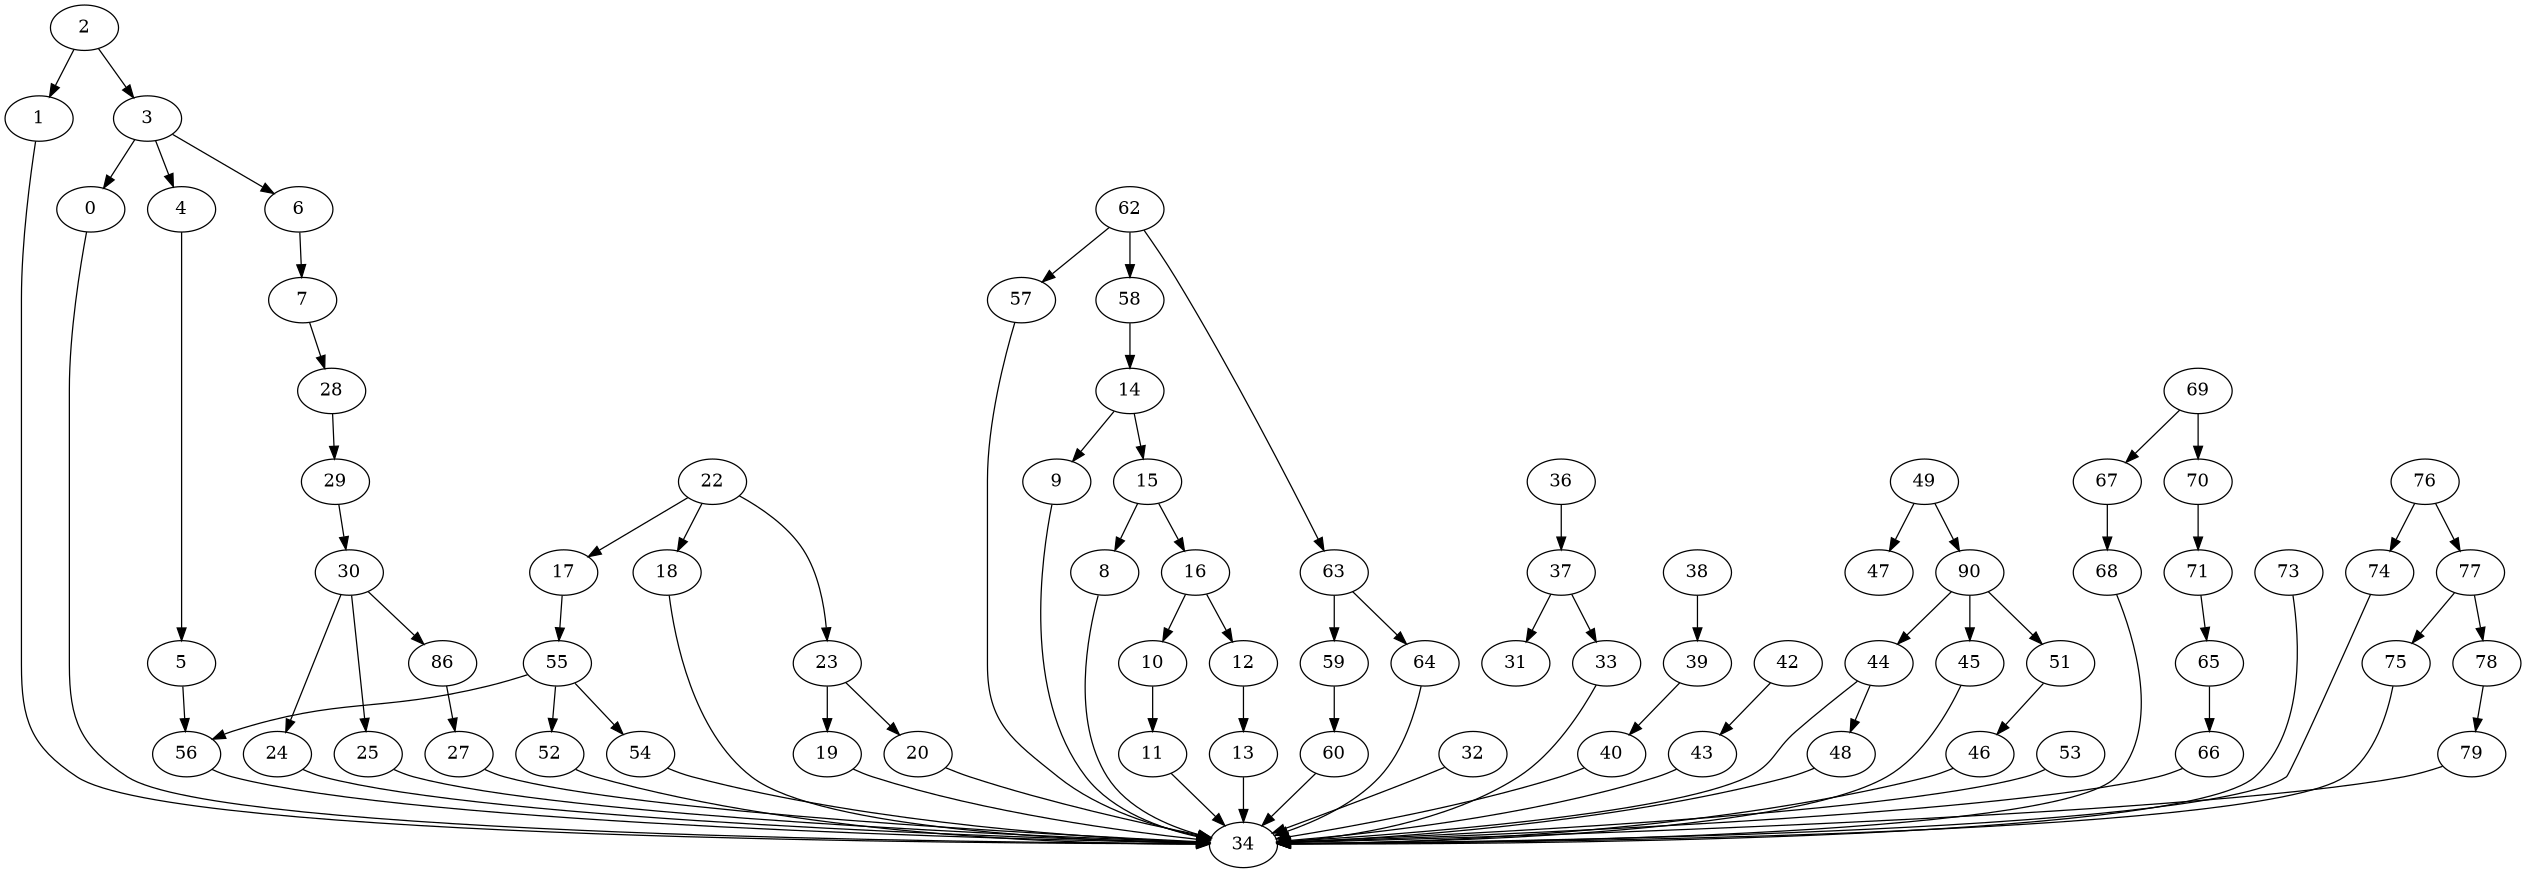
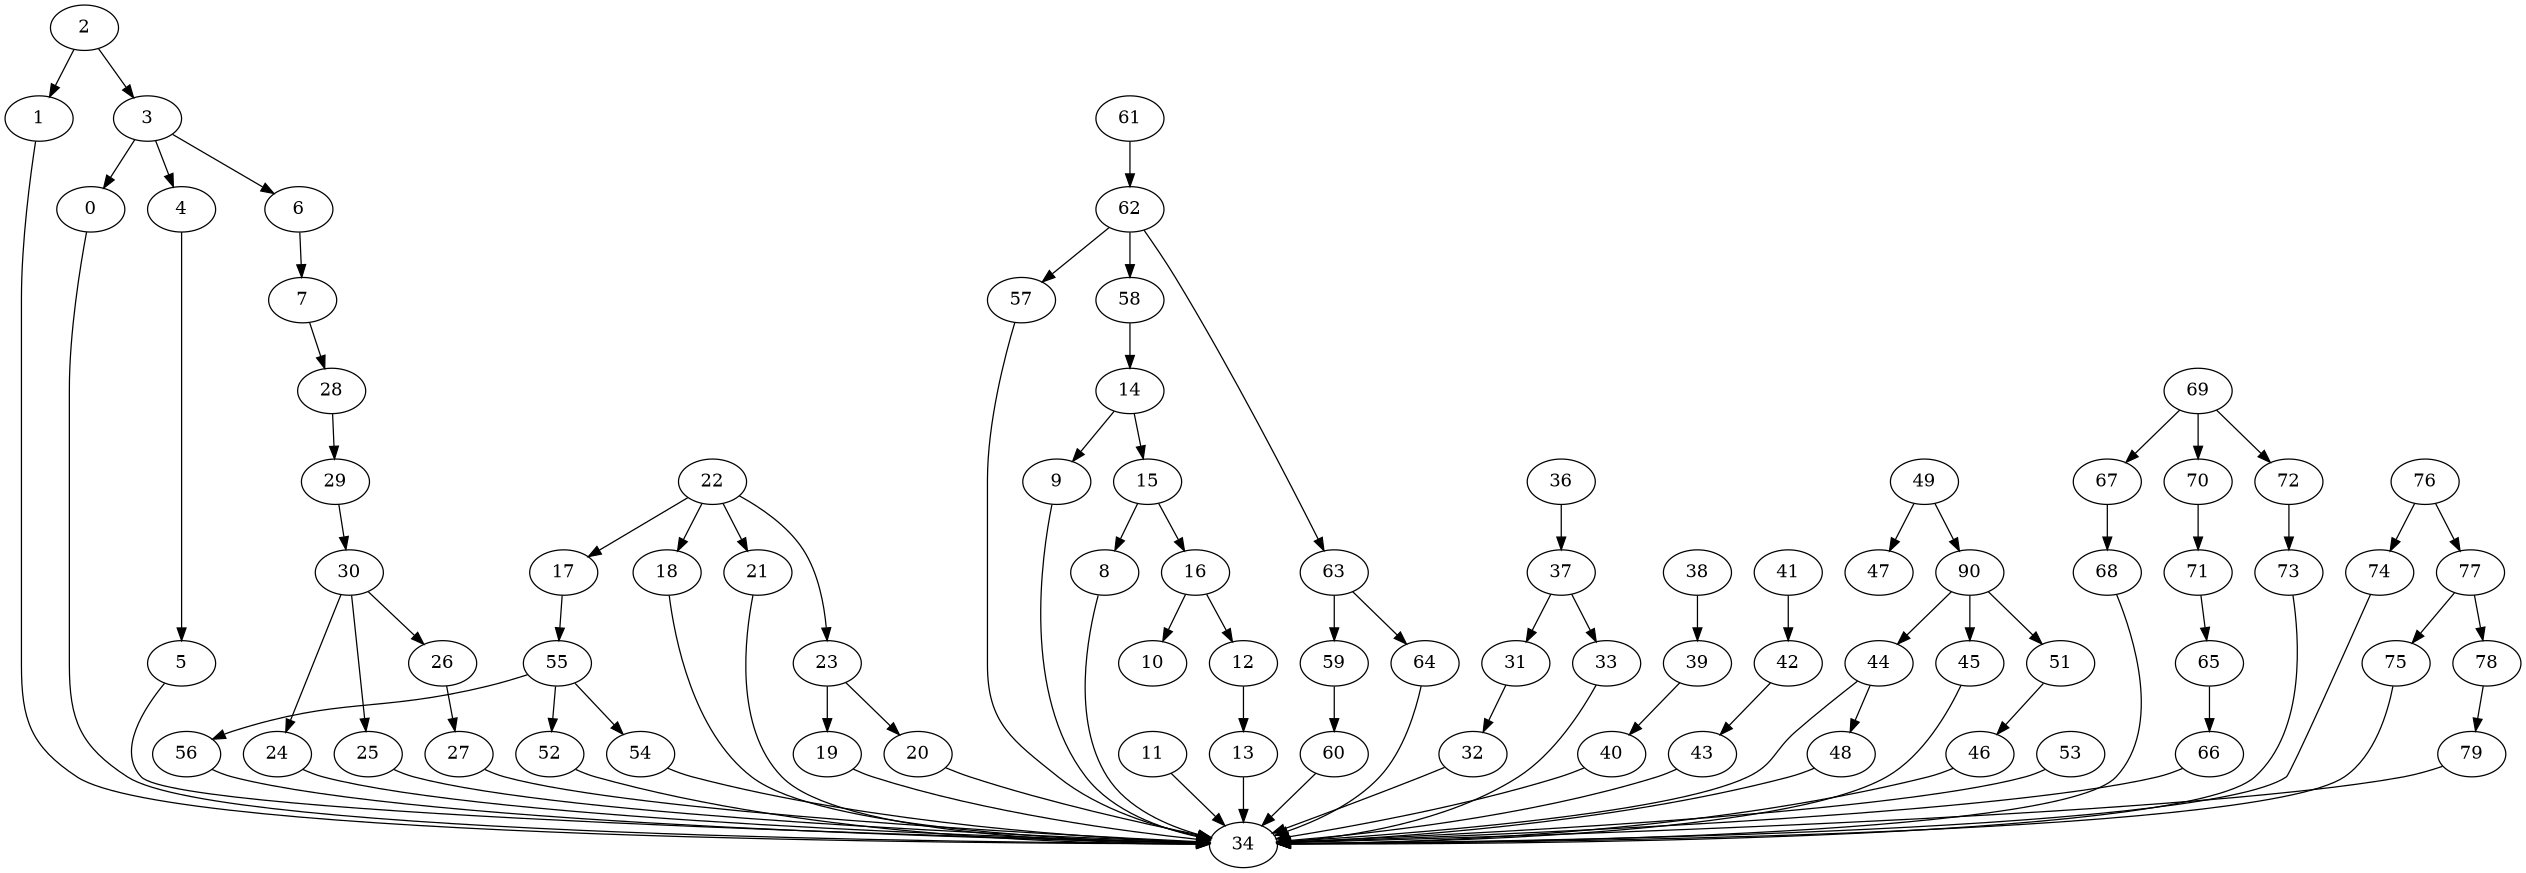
none -> (1130, 119)
none -> (2289, 482)
none -> (758, 573)
none -> (1788, 573)
(443, 663) -> (443, 663)
(184, 703) -> (383, 809)
(1153, 703) -> none
none -> (1497, 703)
